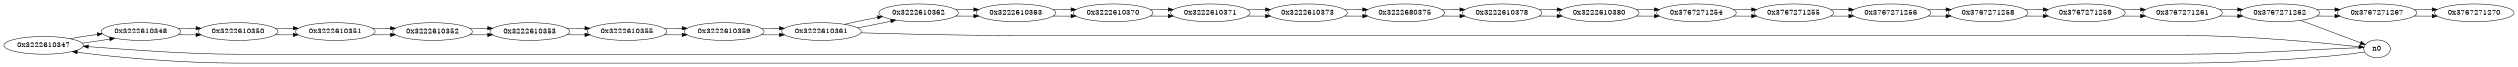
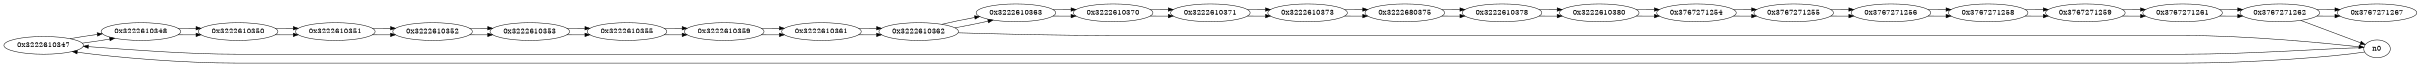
(2474, 13) -> none
(1610, 36) -> (1659, 36)
